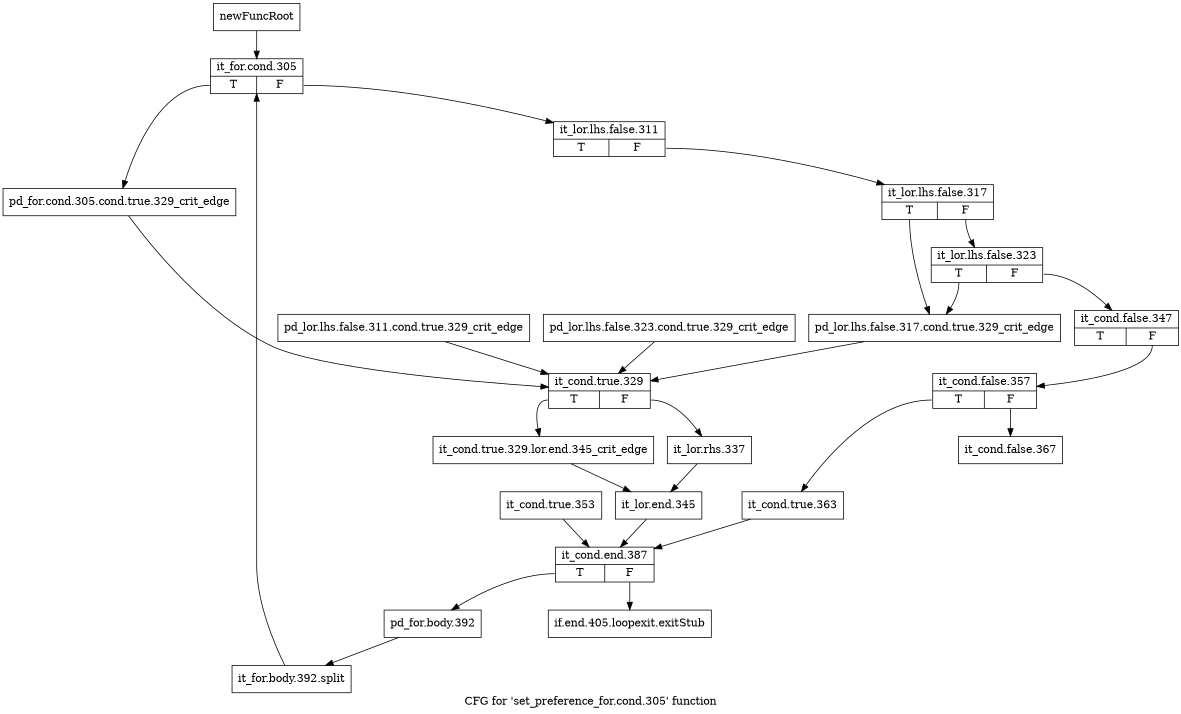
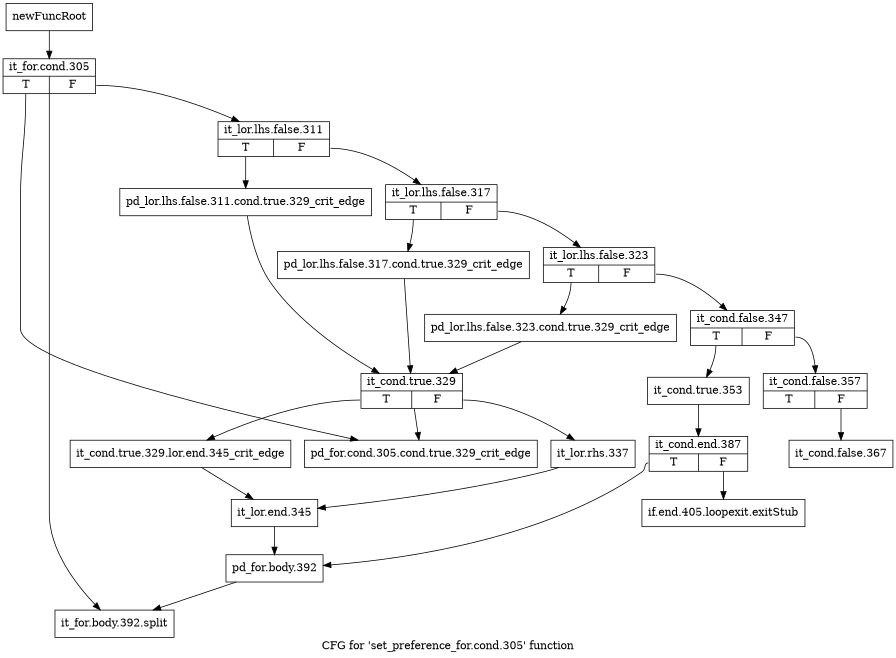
none -> (246, 169)
(956, 296) -> (569, 296)
(309, 358) -> (416, 420)
none -> (714, 358)
(257, 386) -> (49, 343)
(793, 505) -> none
(636, 530) -> (275, 537)
